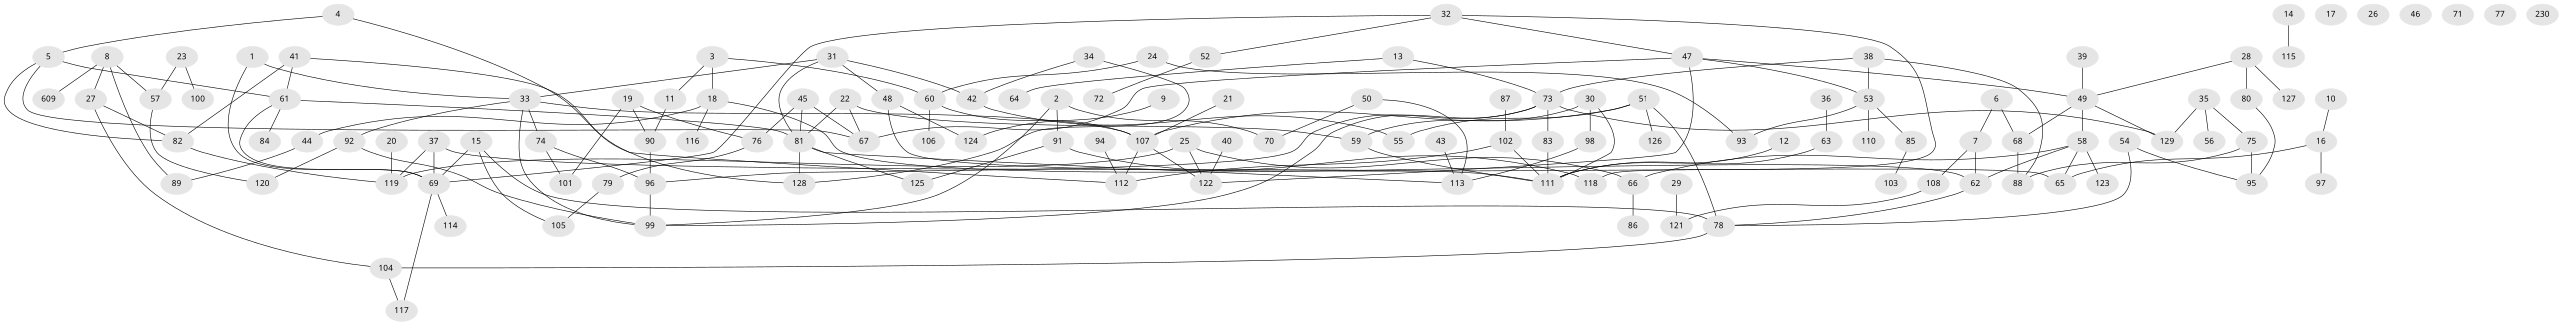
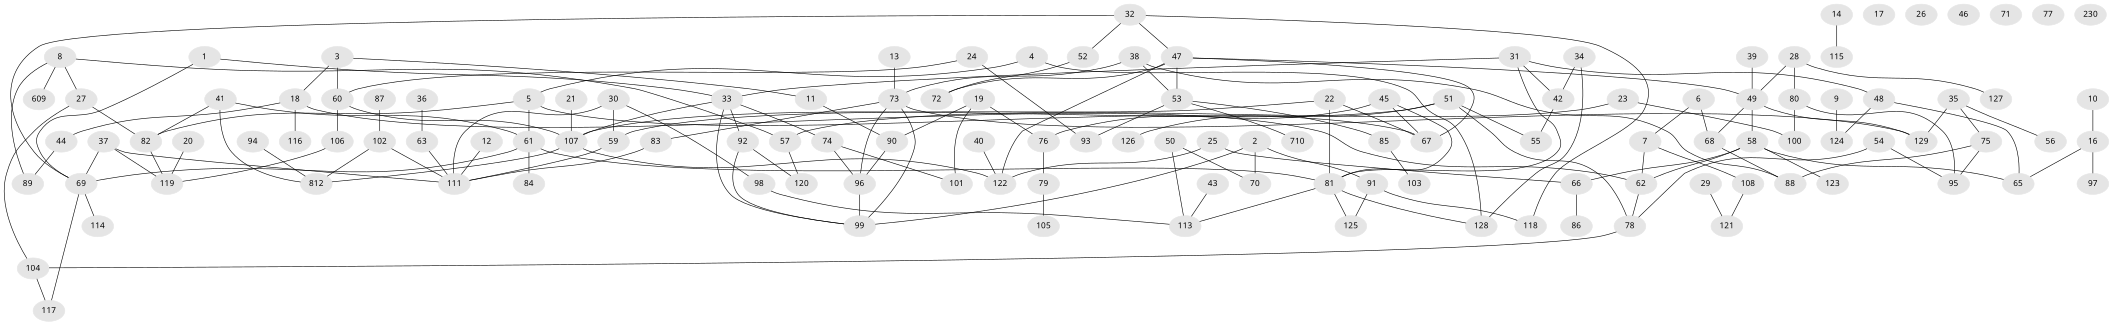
none -> (1062, 78)
(1014, 99) -> none
none -> (1794, 121)
(476, 142) -> none
(1869, 142) -> (1297, 142)
(634, 159) -> (237, 172)
(1121, 184) -> (316, 184)
